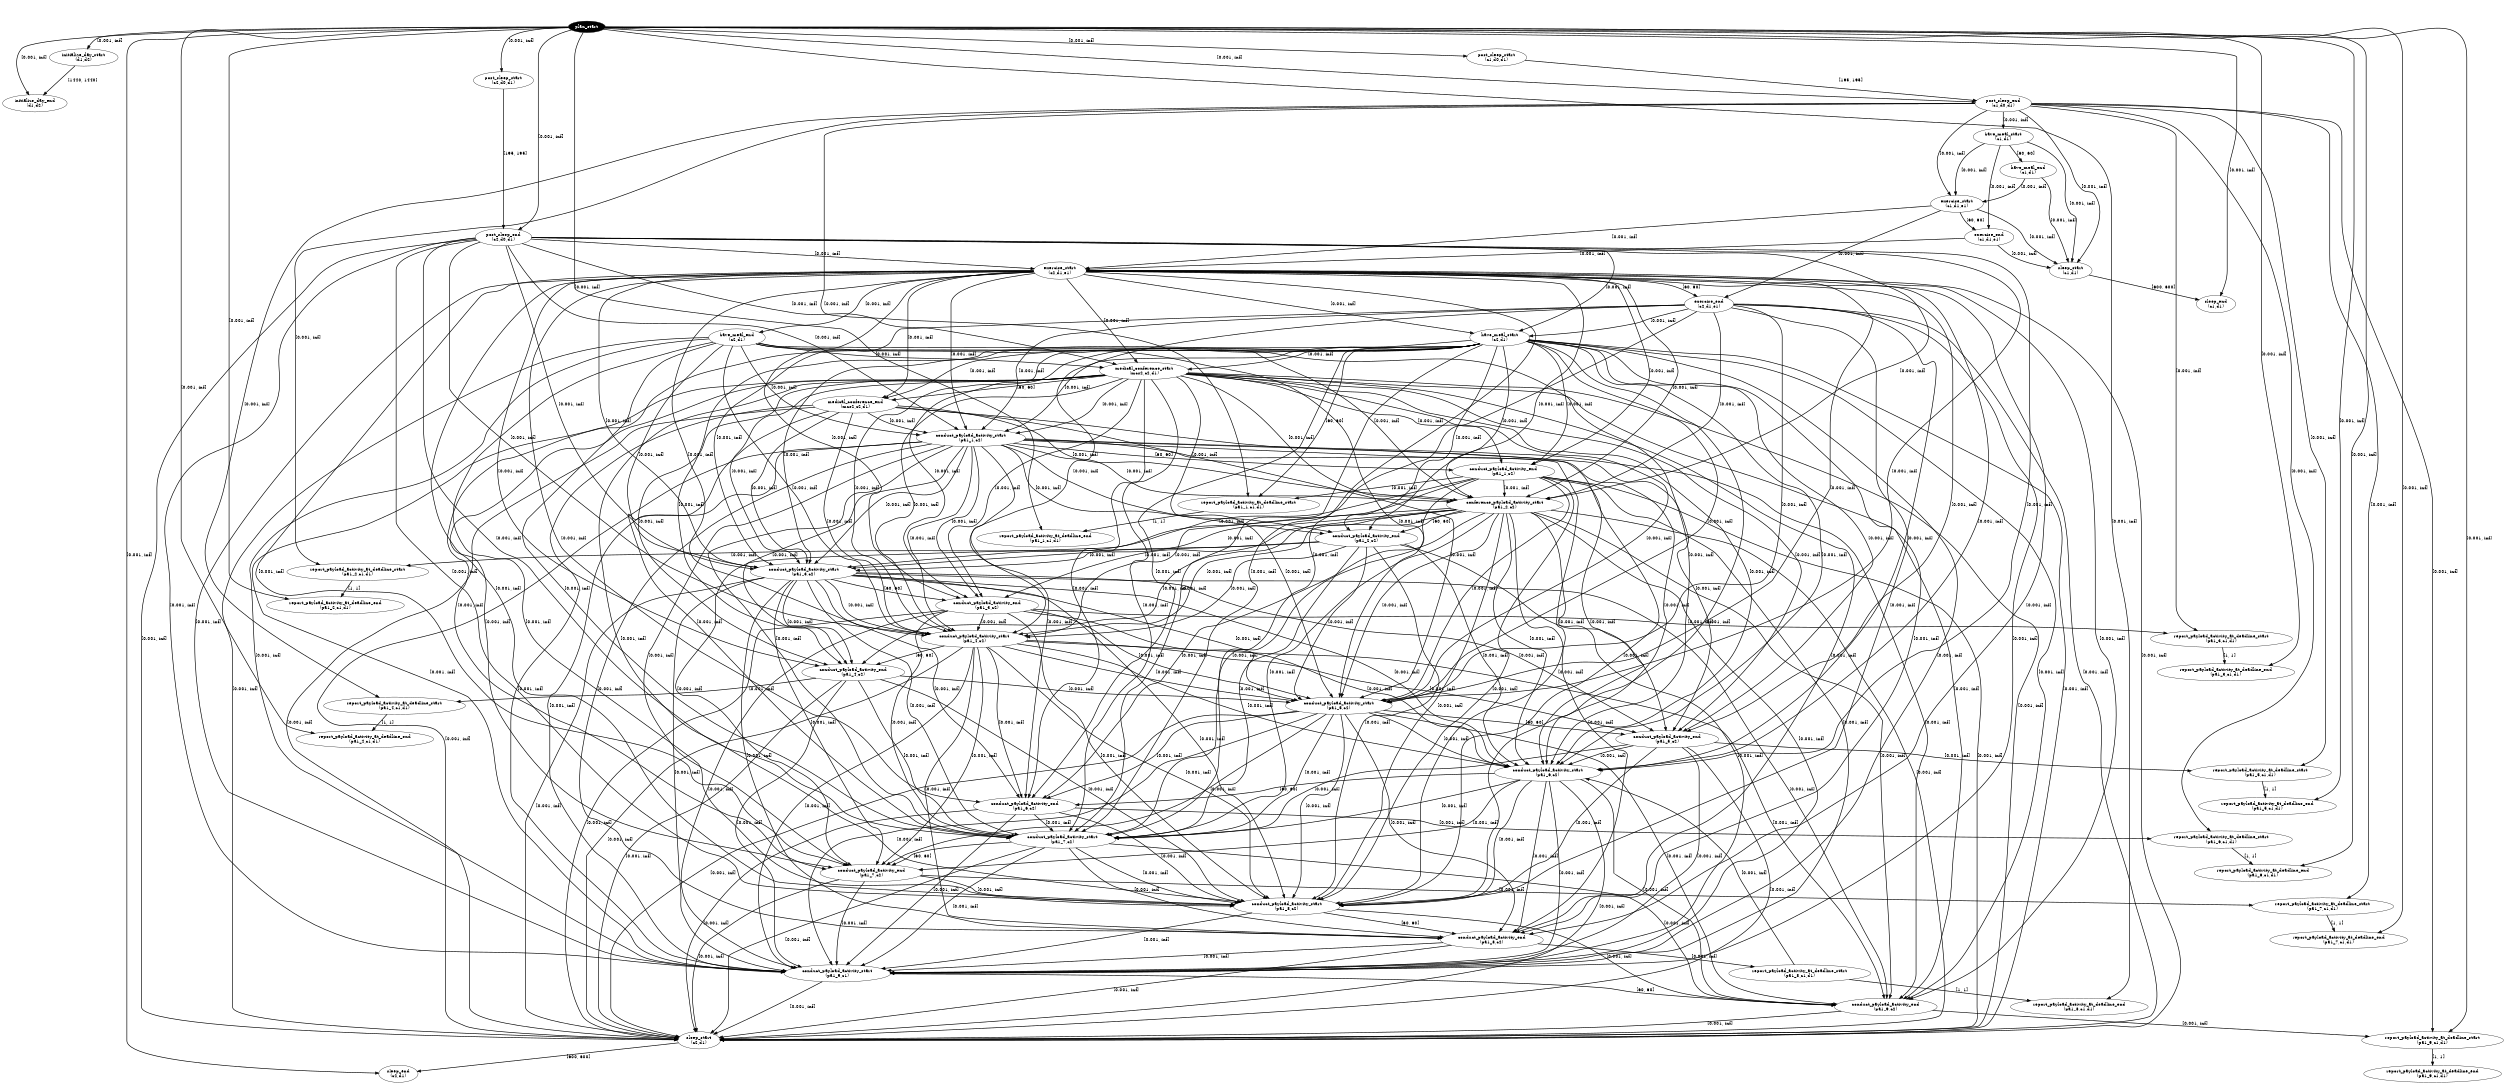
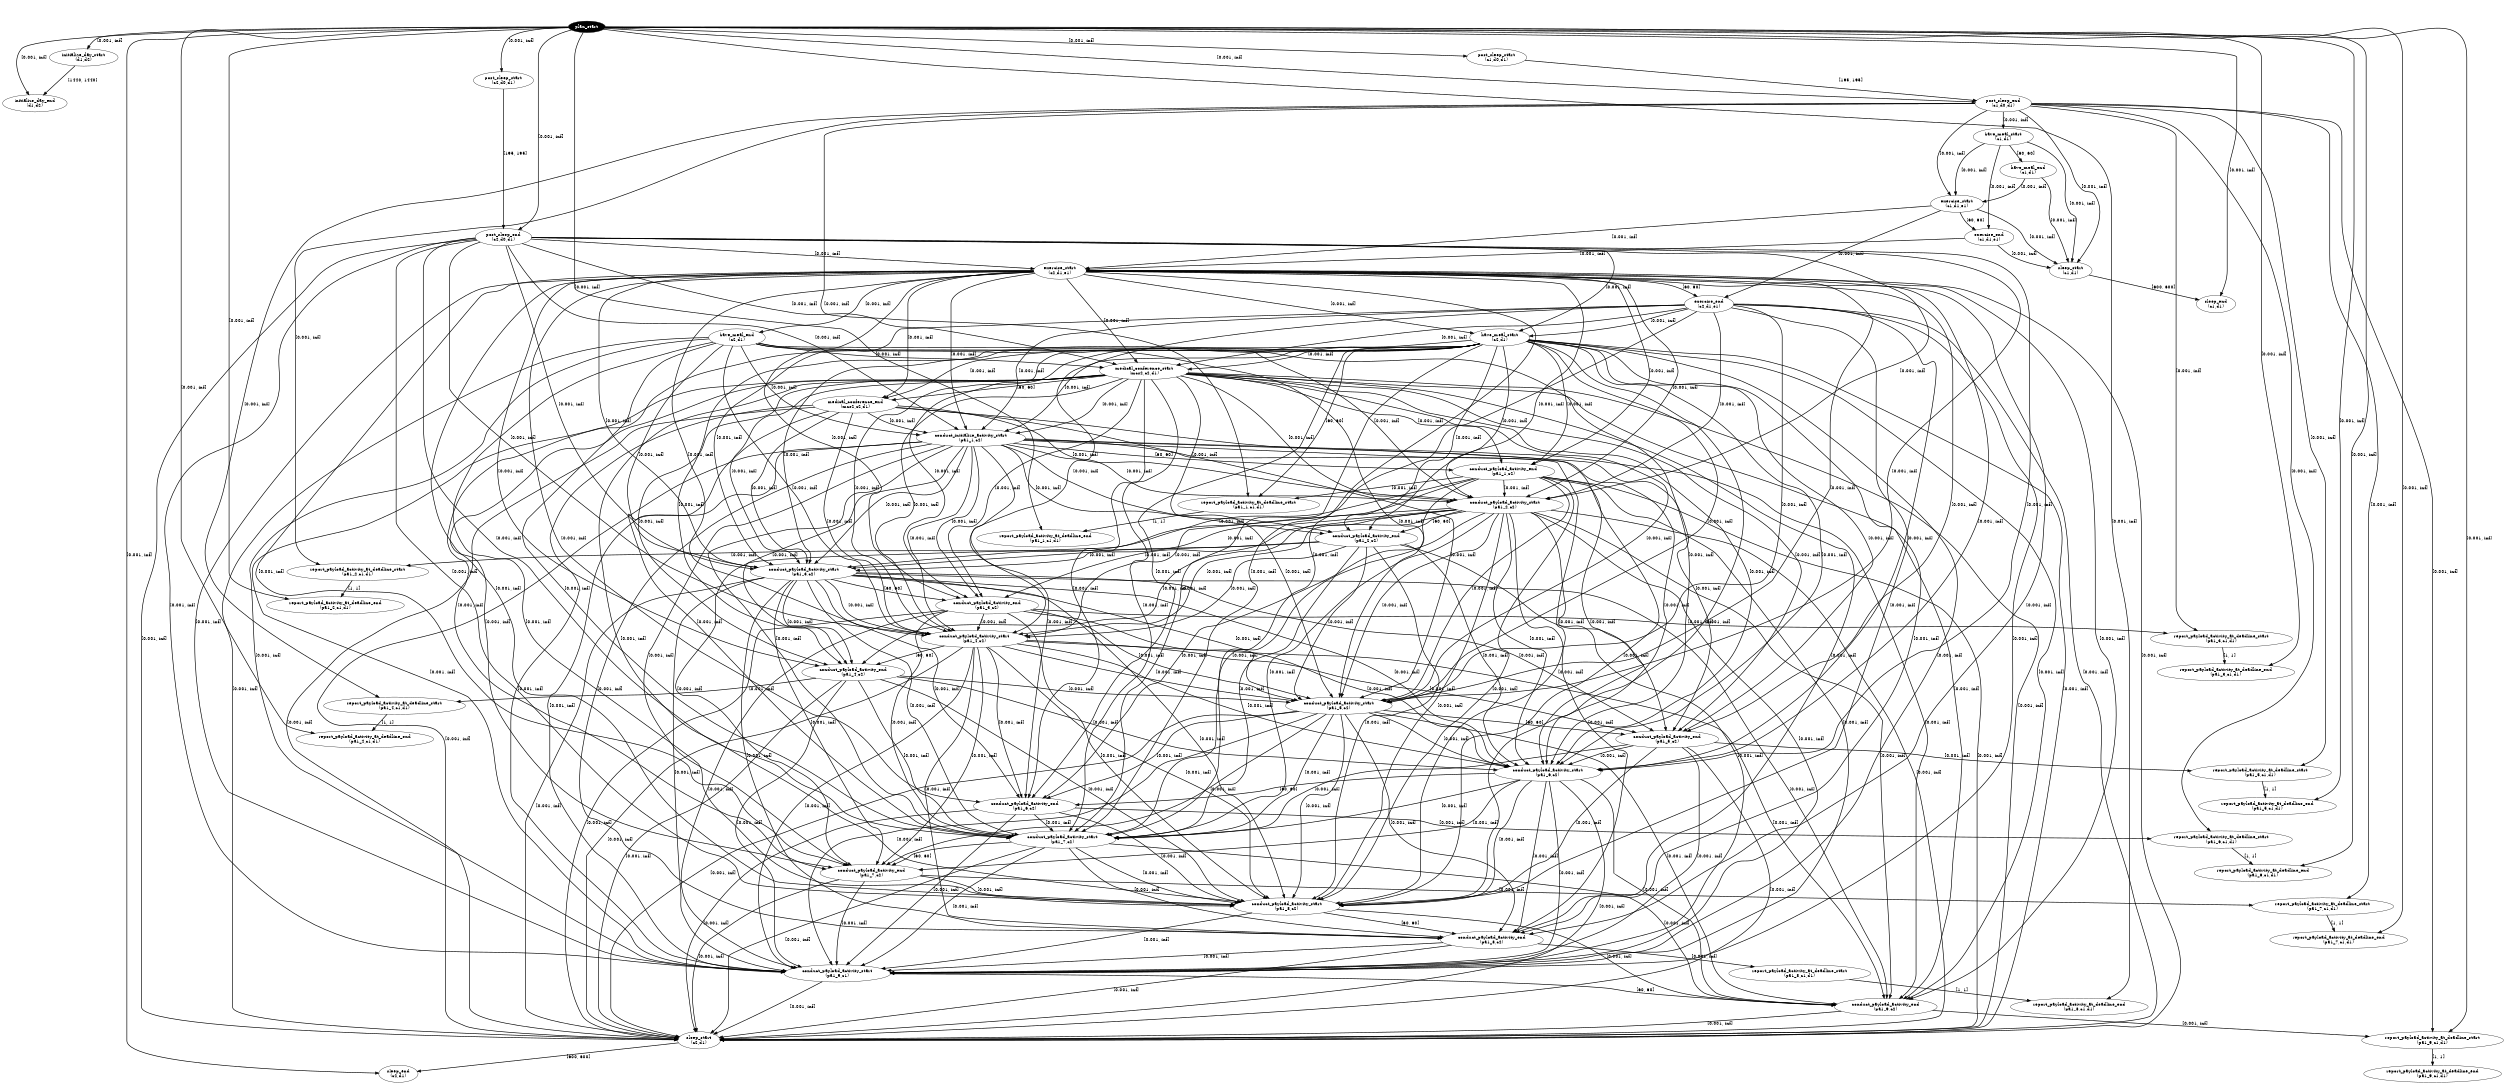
none -> (1433, 330)
(971, 438) -> (971, 438)
(1505, 505) -> (1505, 505)
(1716, 844) -> (1191, 750)
